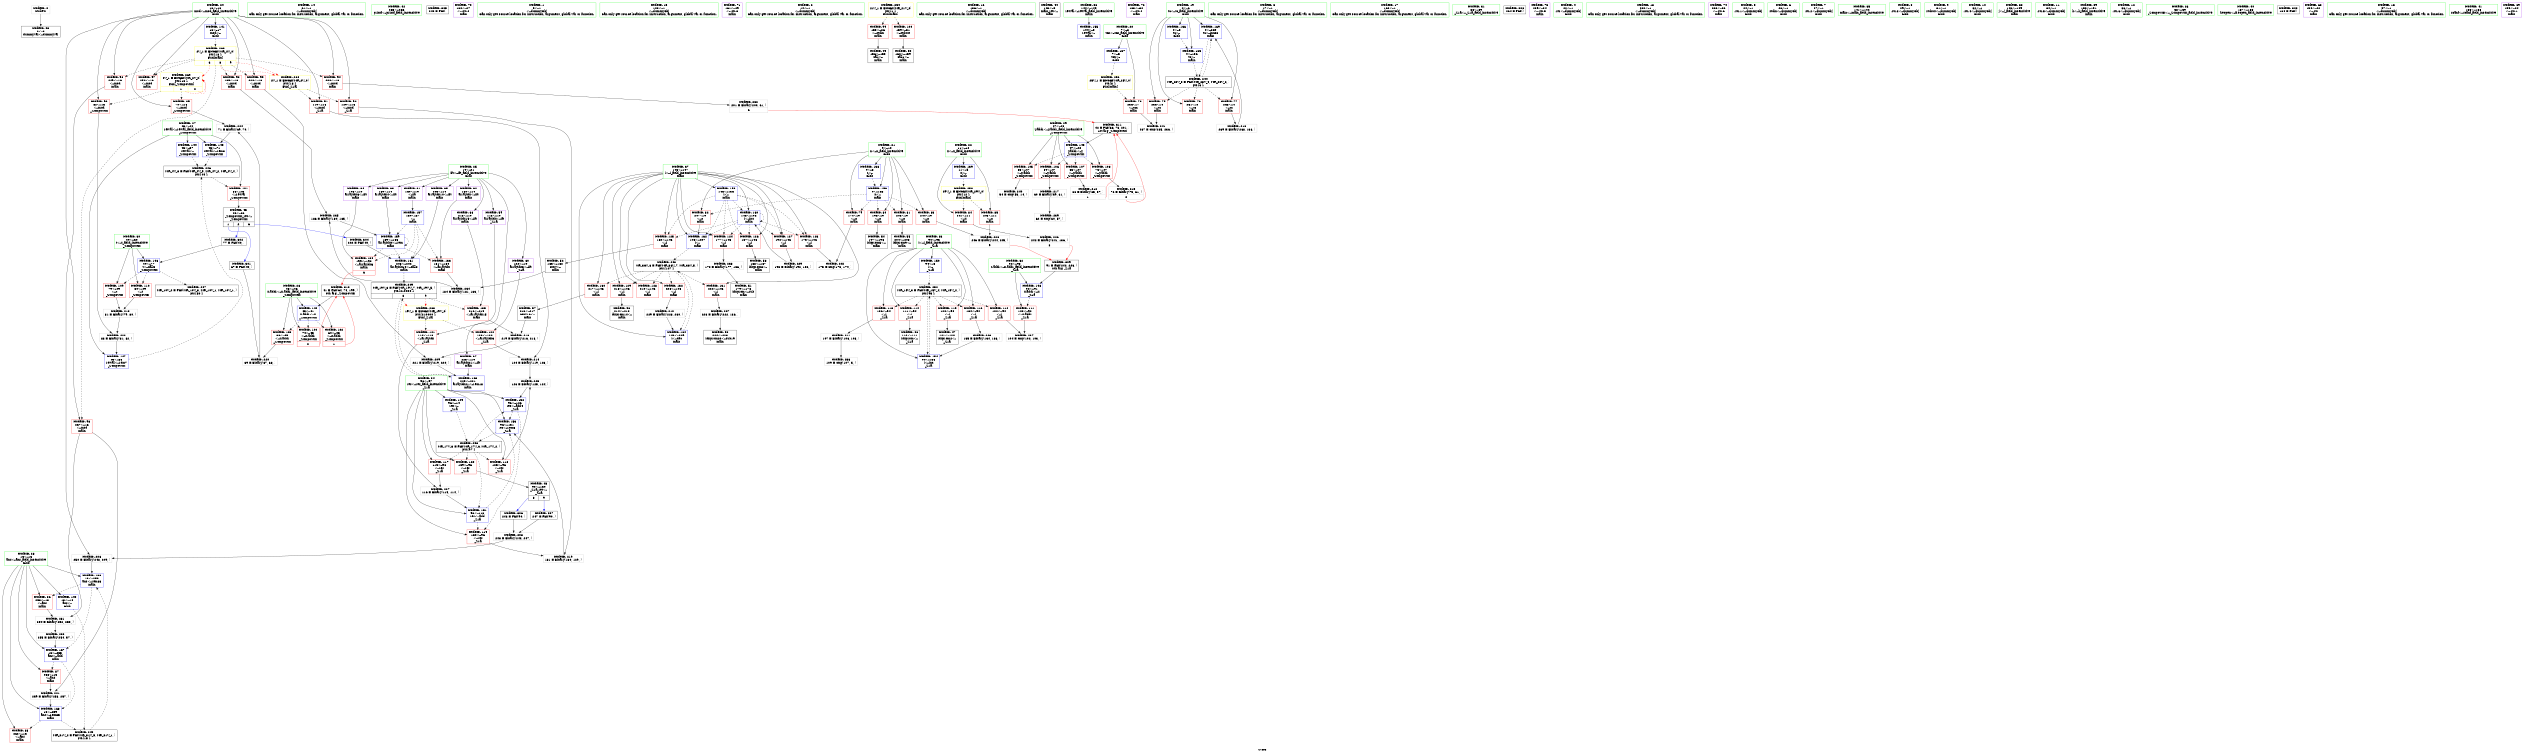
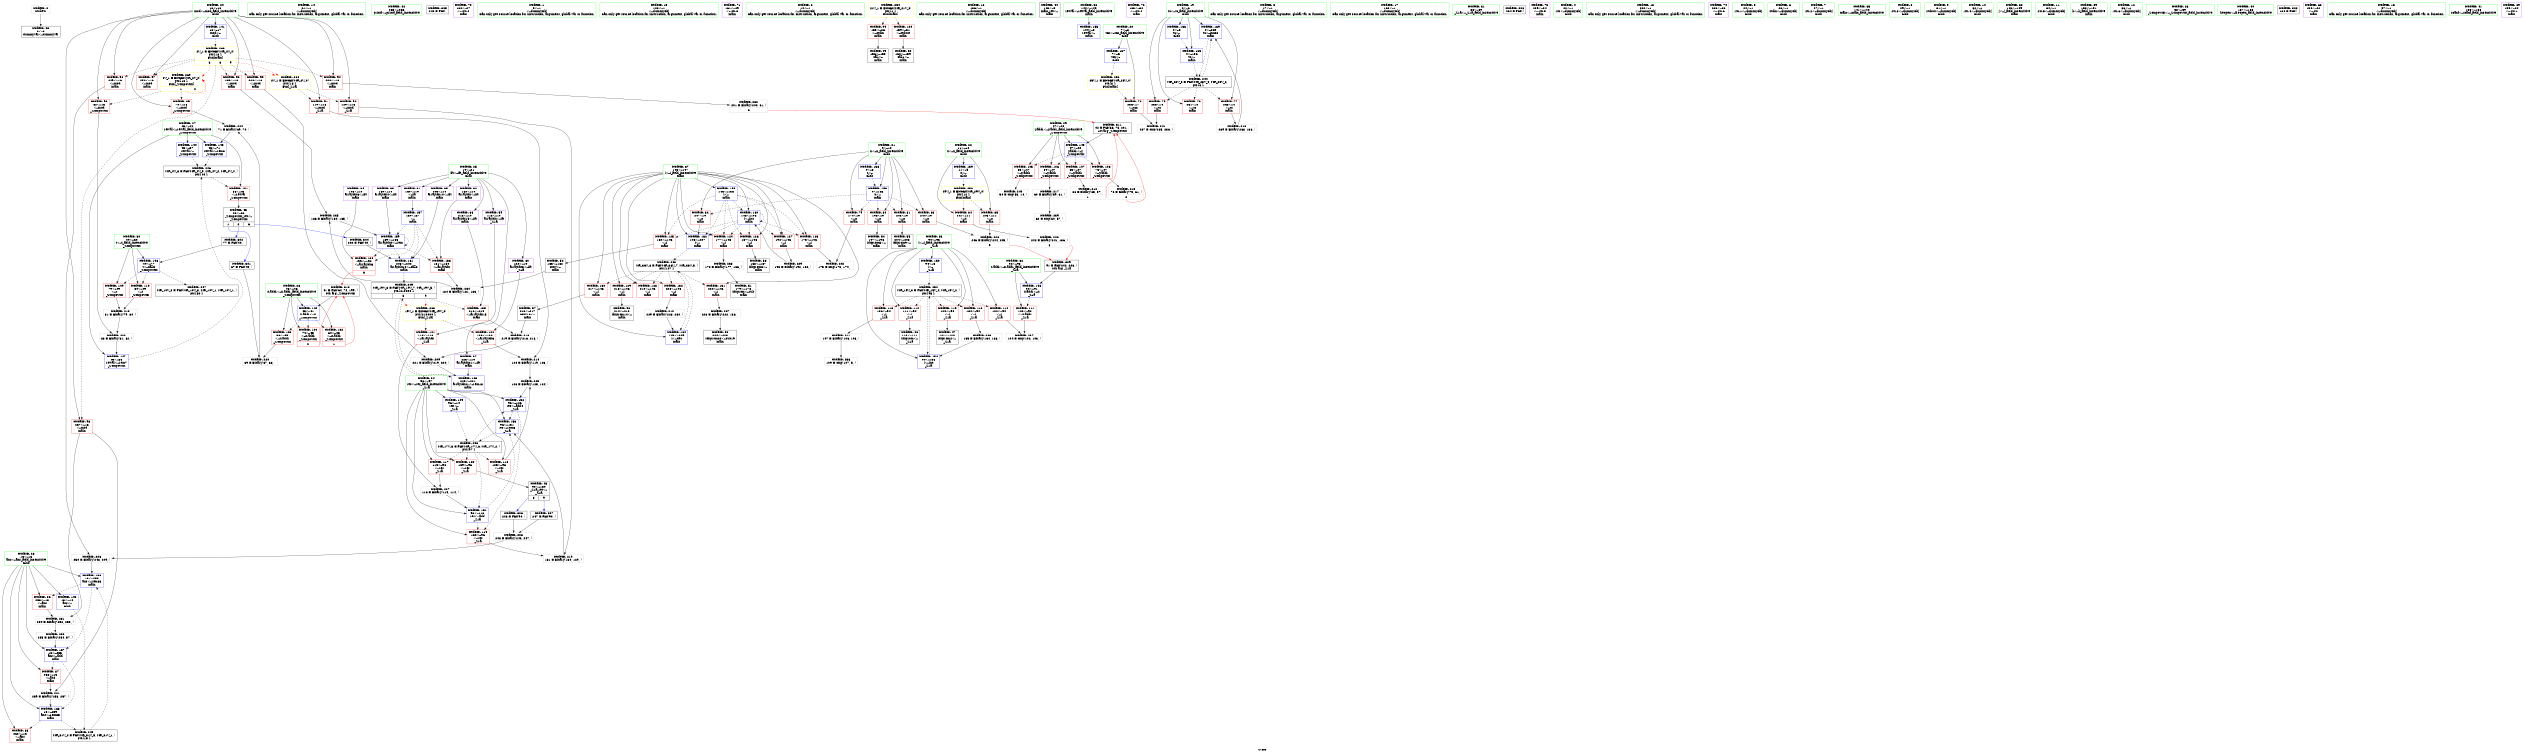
(409, 178) -> none
